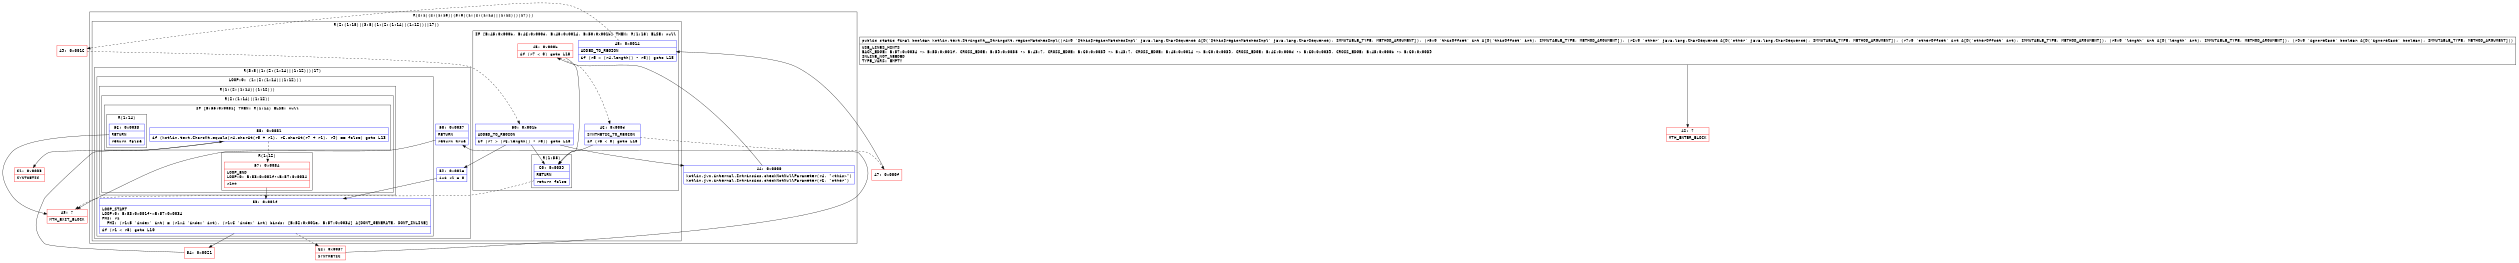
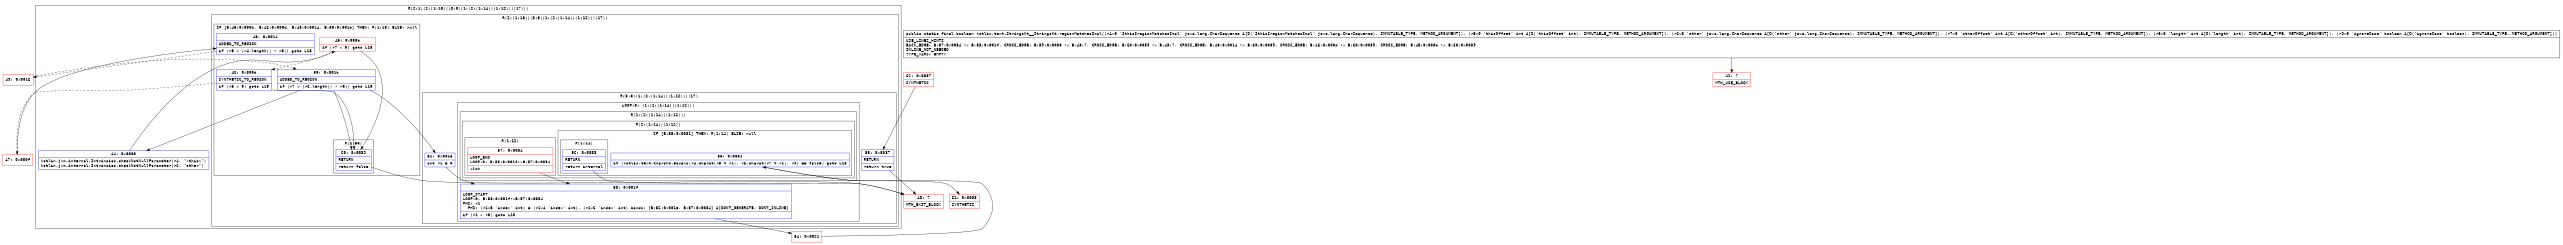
(1688, 138) -> (1732, 83)
(127, 141) -> (584, 167)
(268, 148) -> none
(398, 196) -> (609, 183)
(306, 239) -> none
